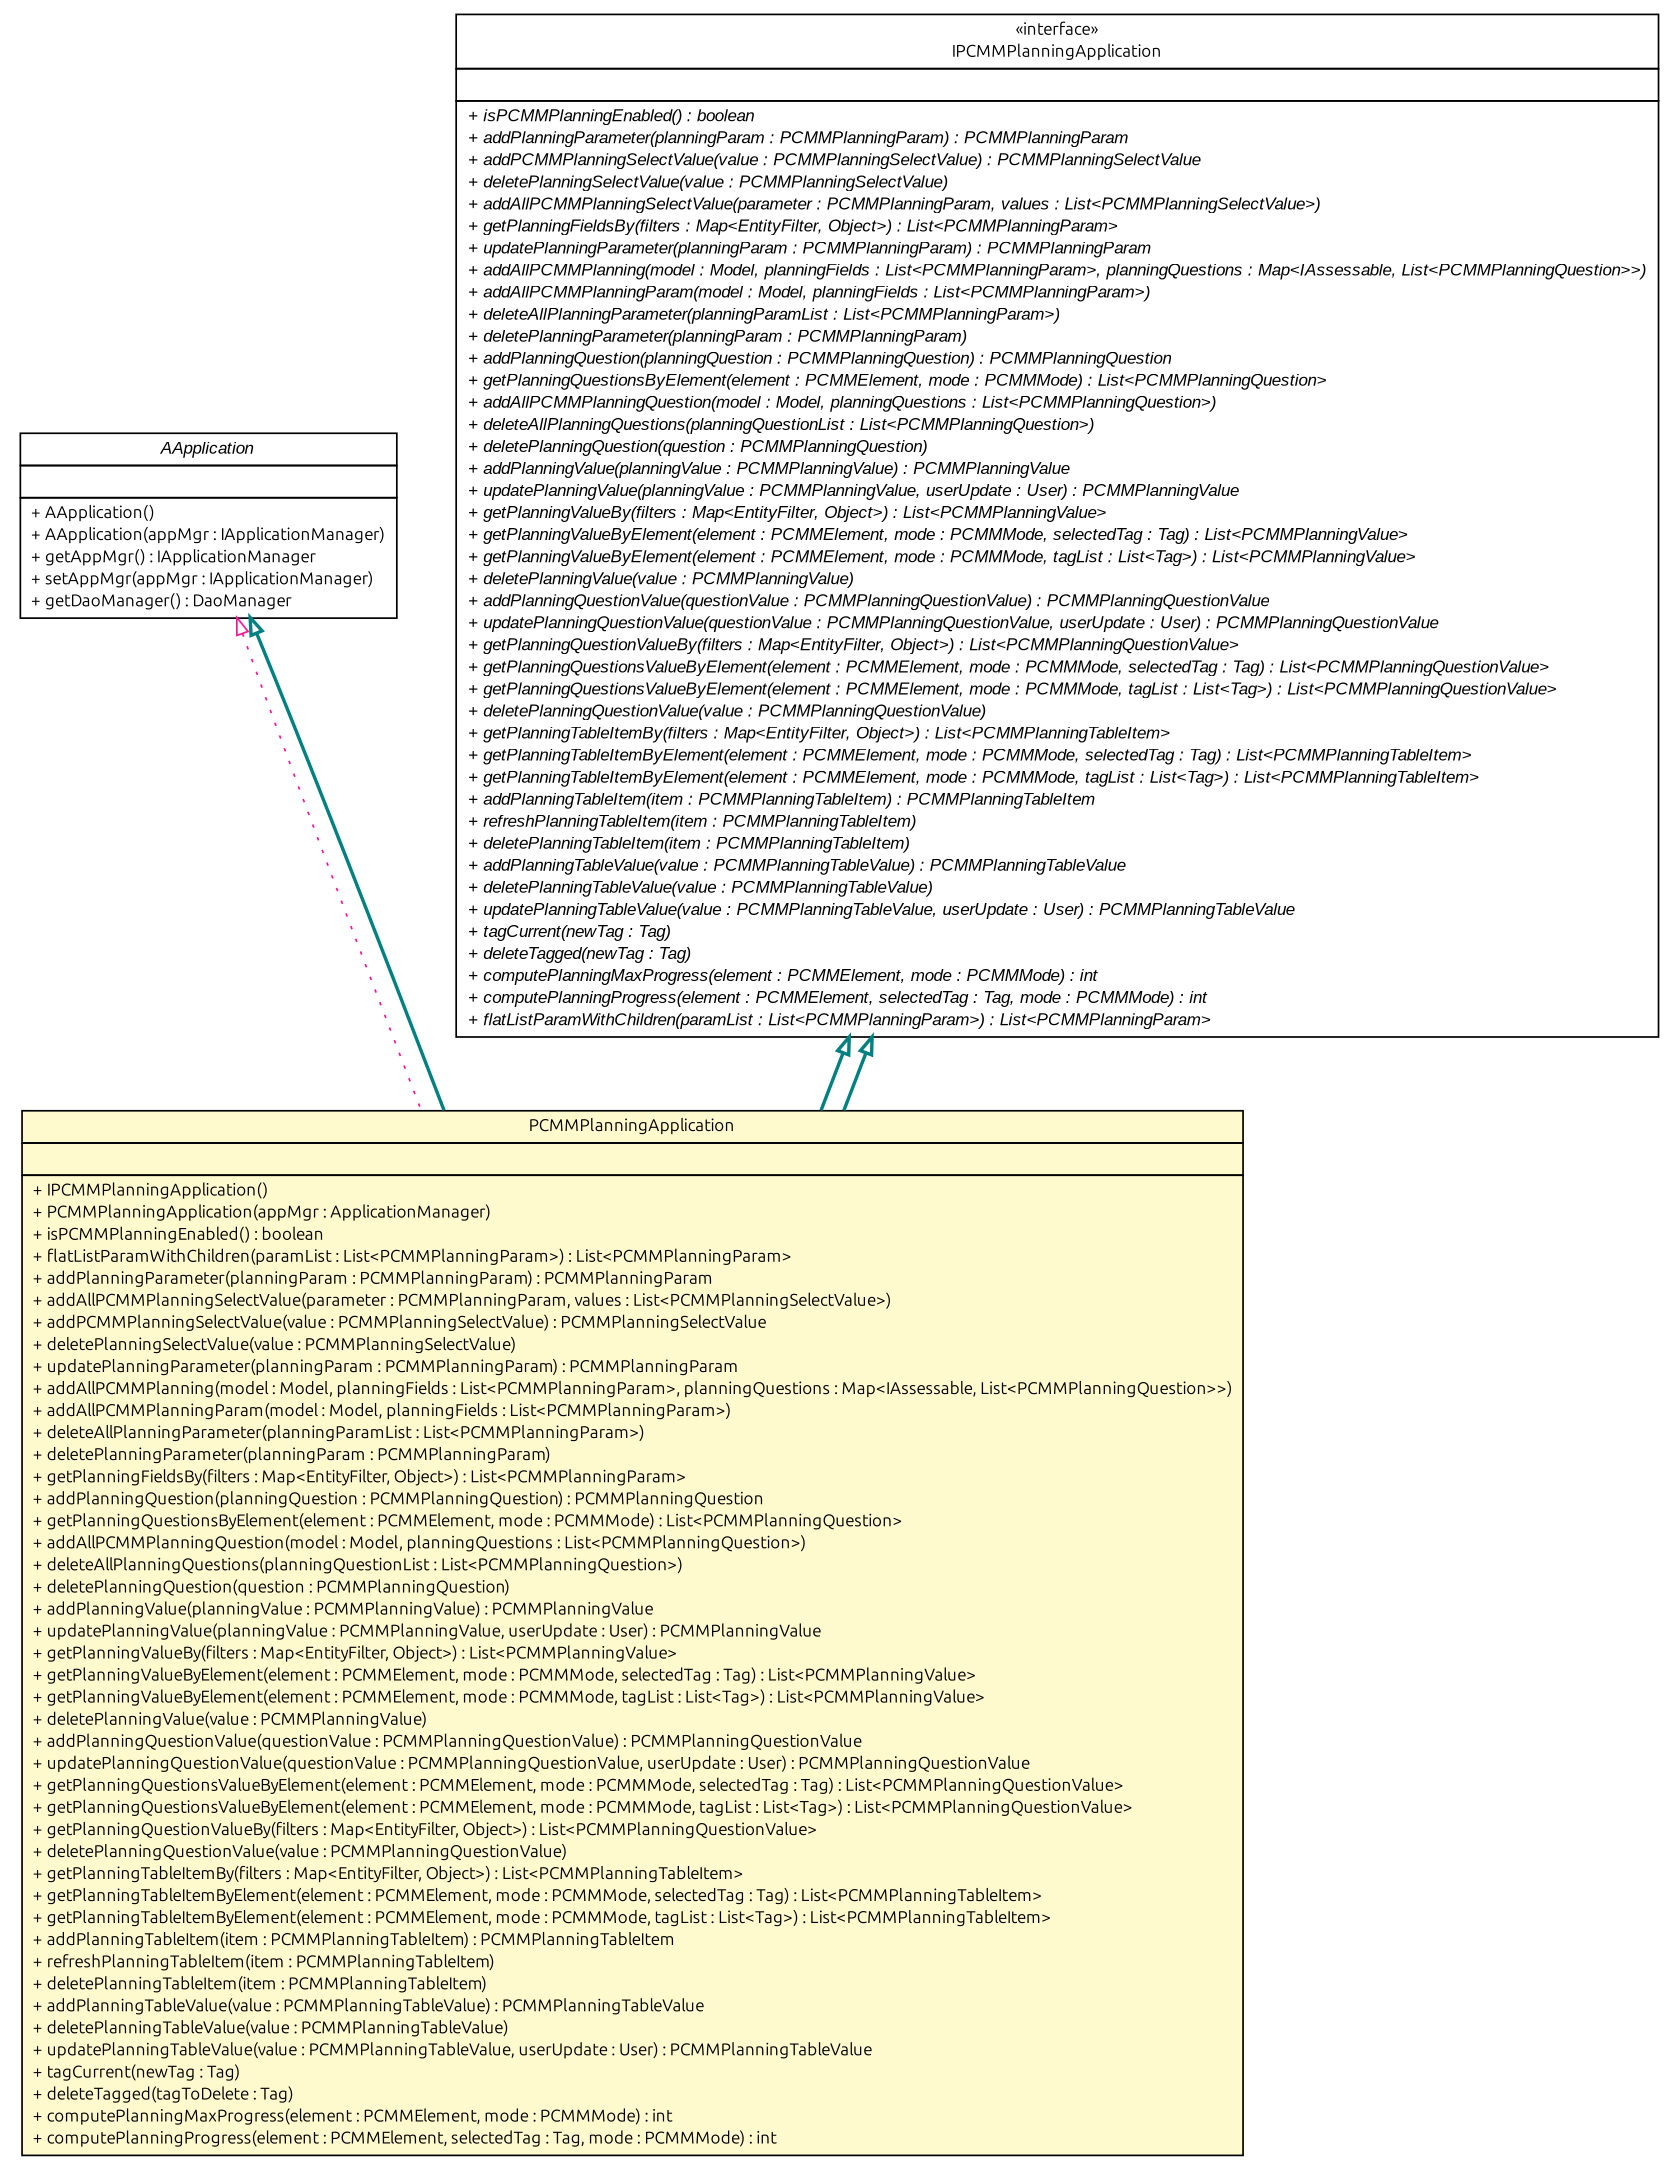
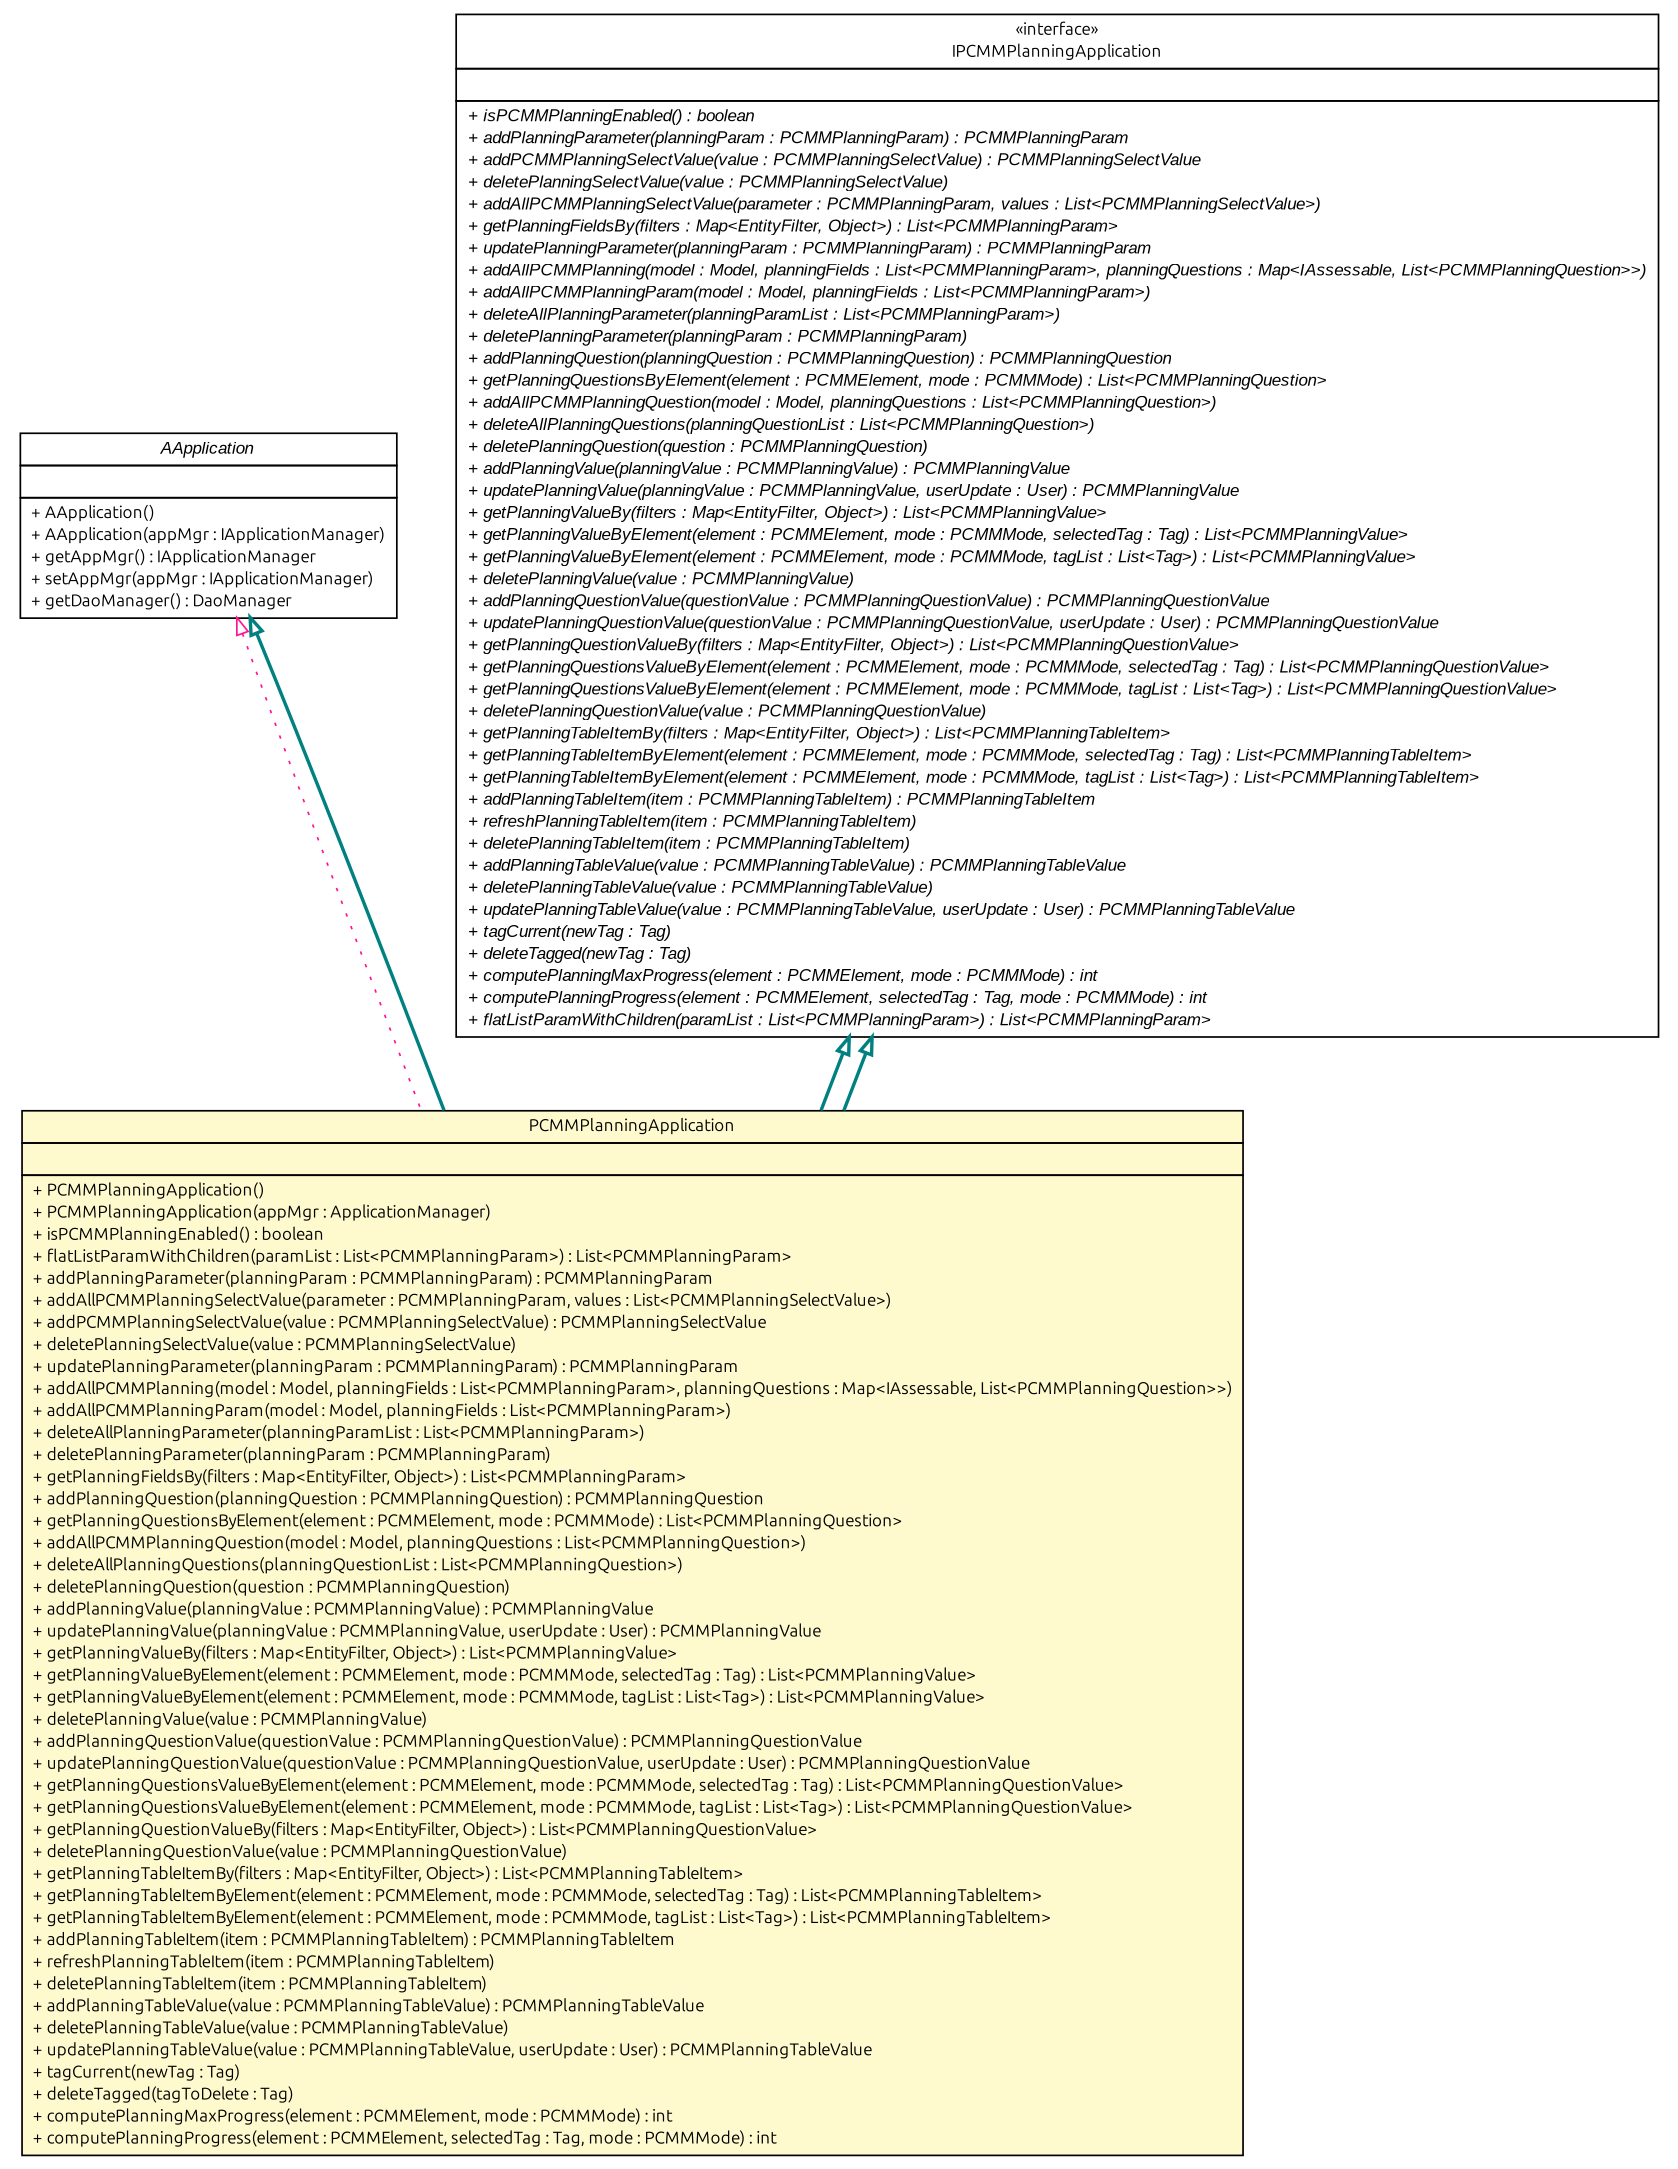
(151, 1190) -> (149, 1190)
